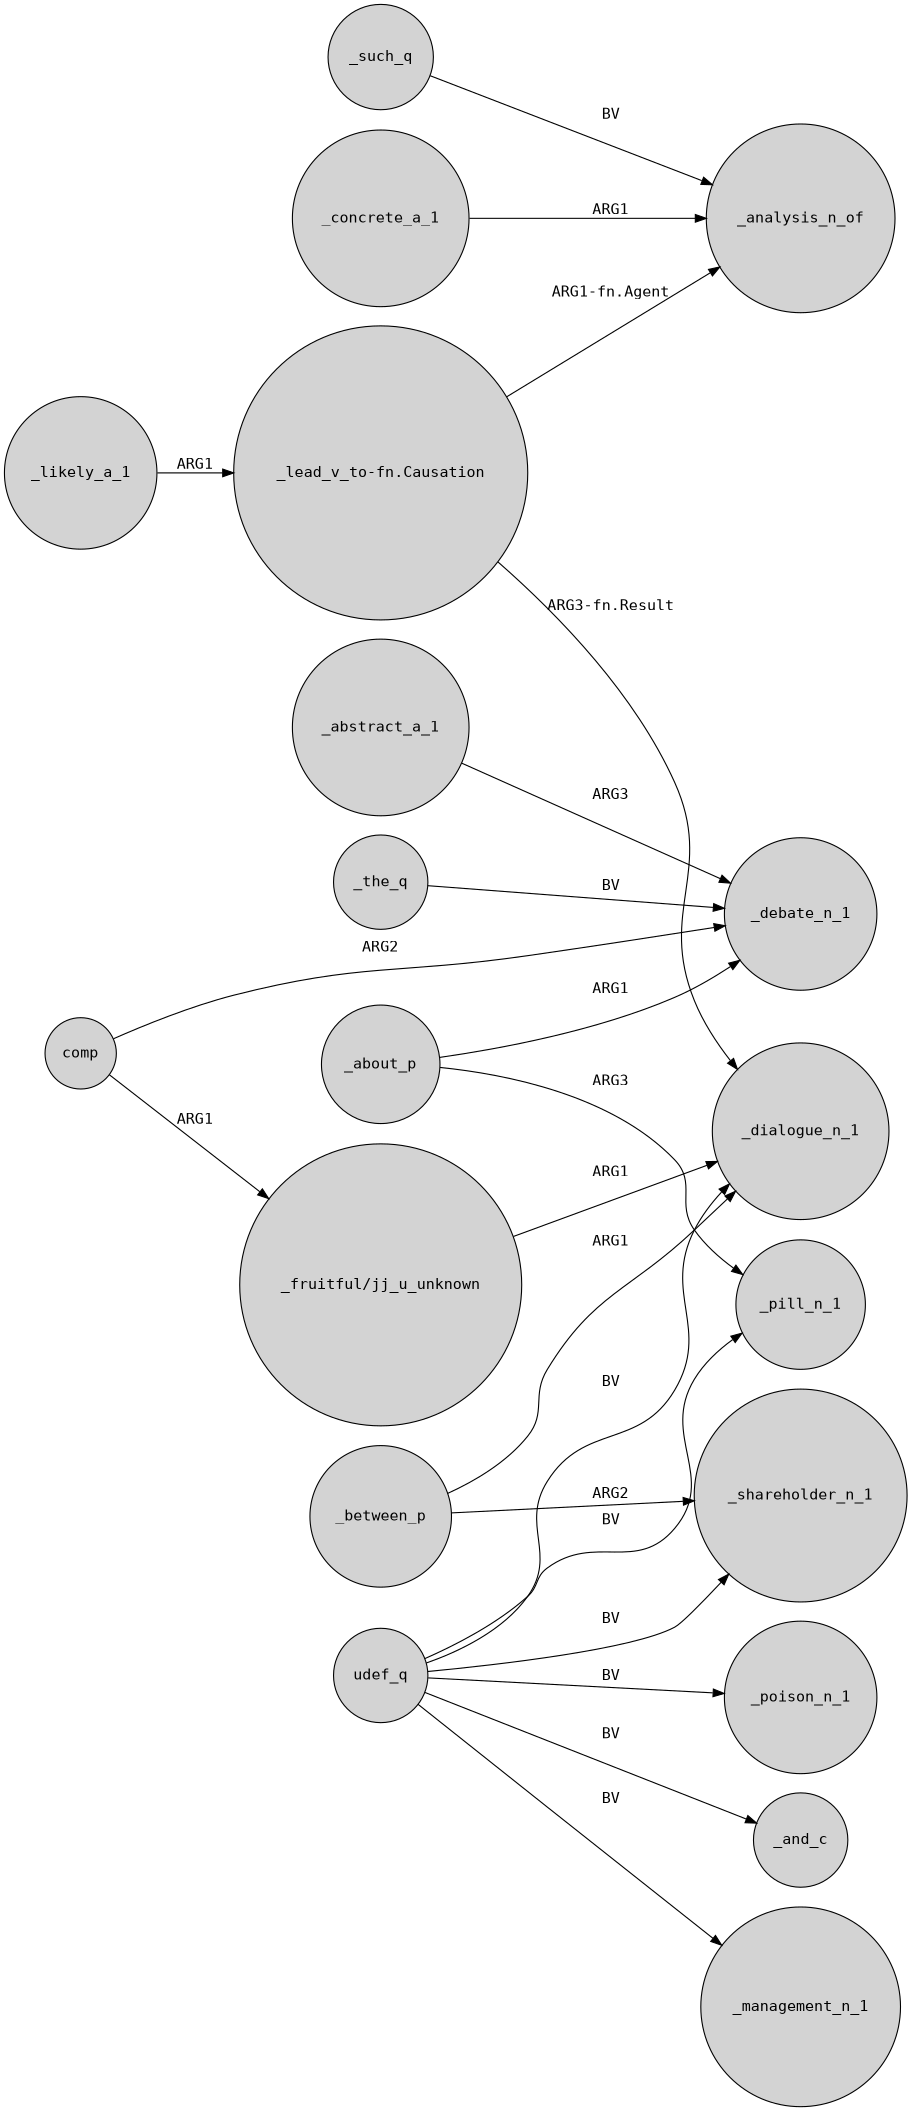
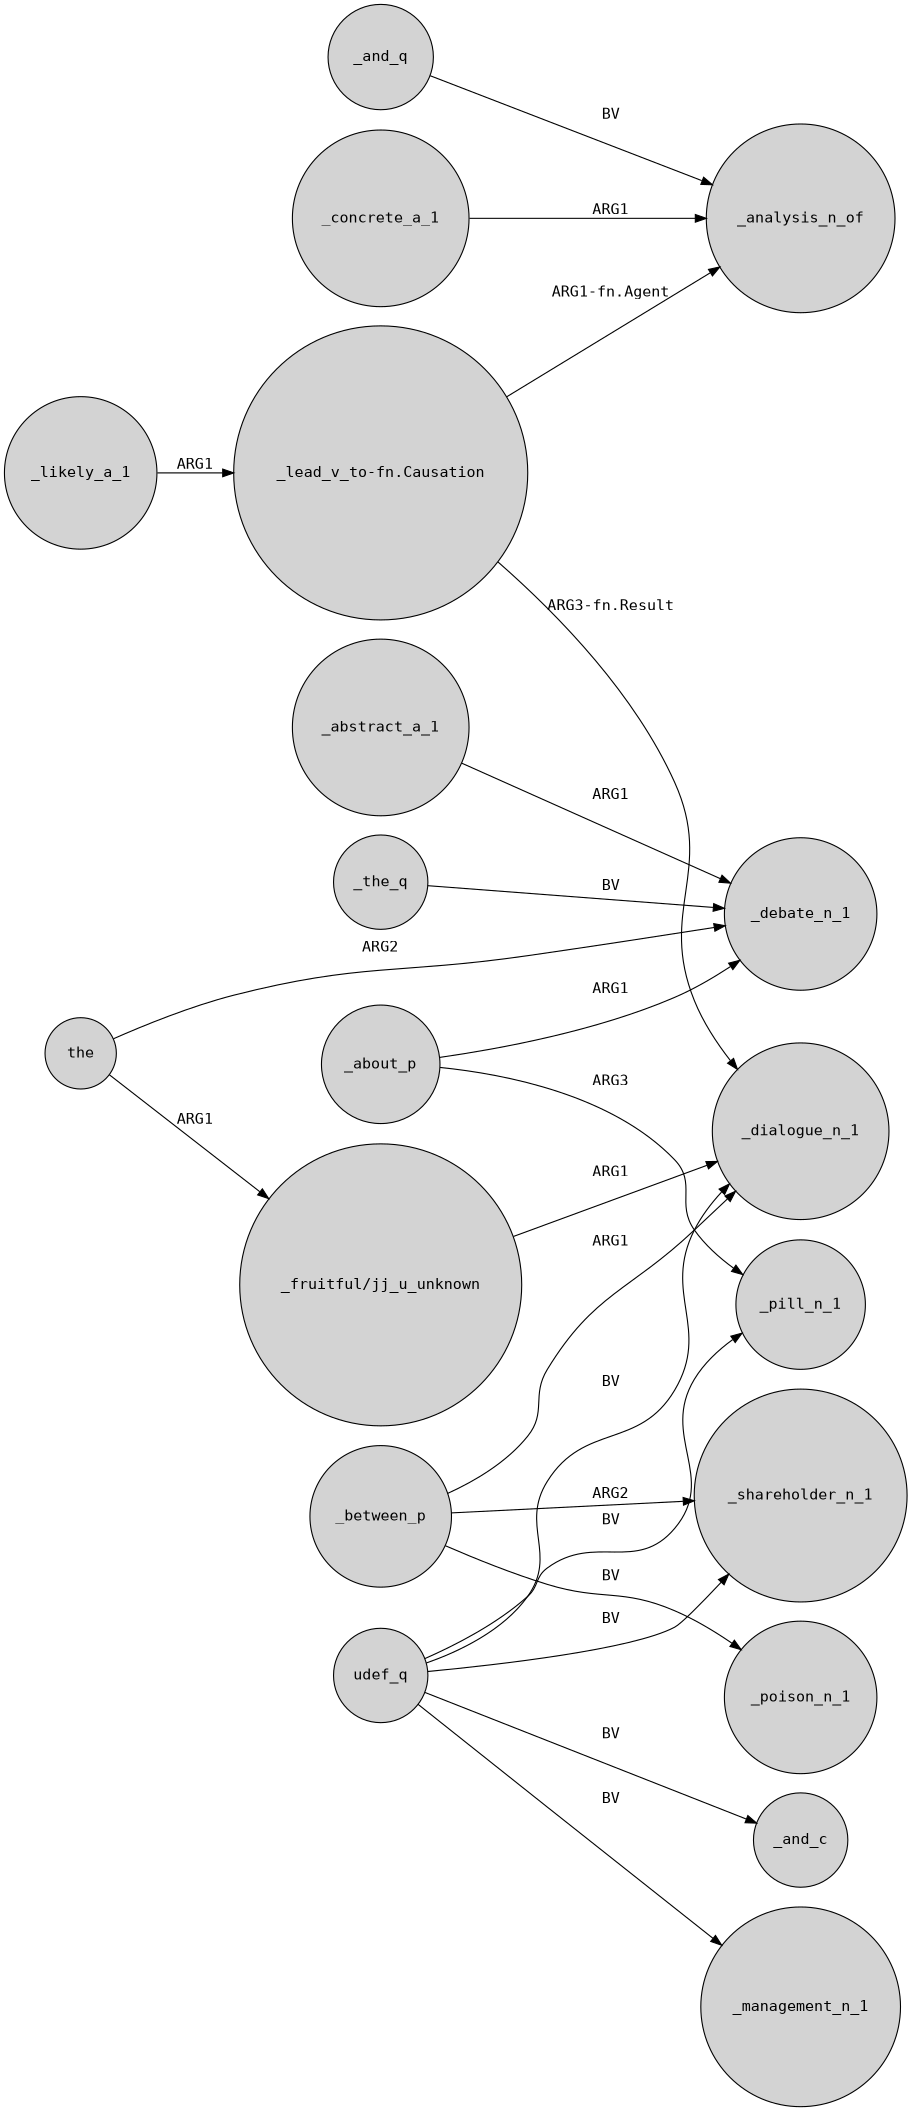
(381, 57) -> (381, 57)
(611, 795) -> (611, 795)
(81, 1053) -> (81, 1053)
(570, 1685) -> (590, 1593)
